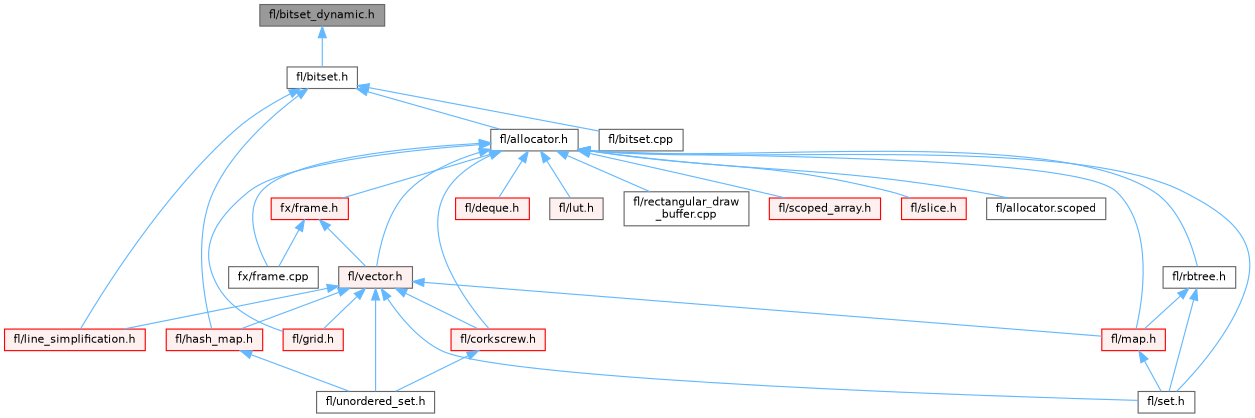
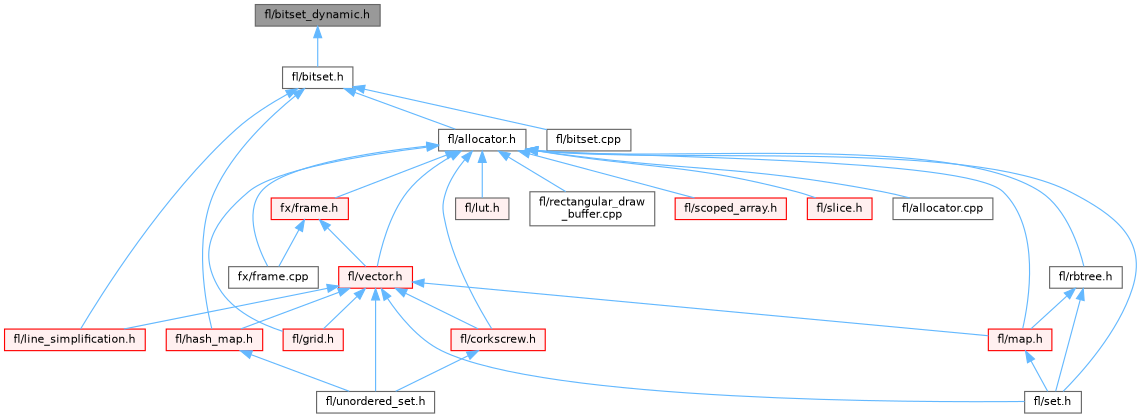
(492, 209) -> none
(1046, 209) -> (943, 209)
(376, 277) -> (376, 277)
